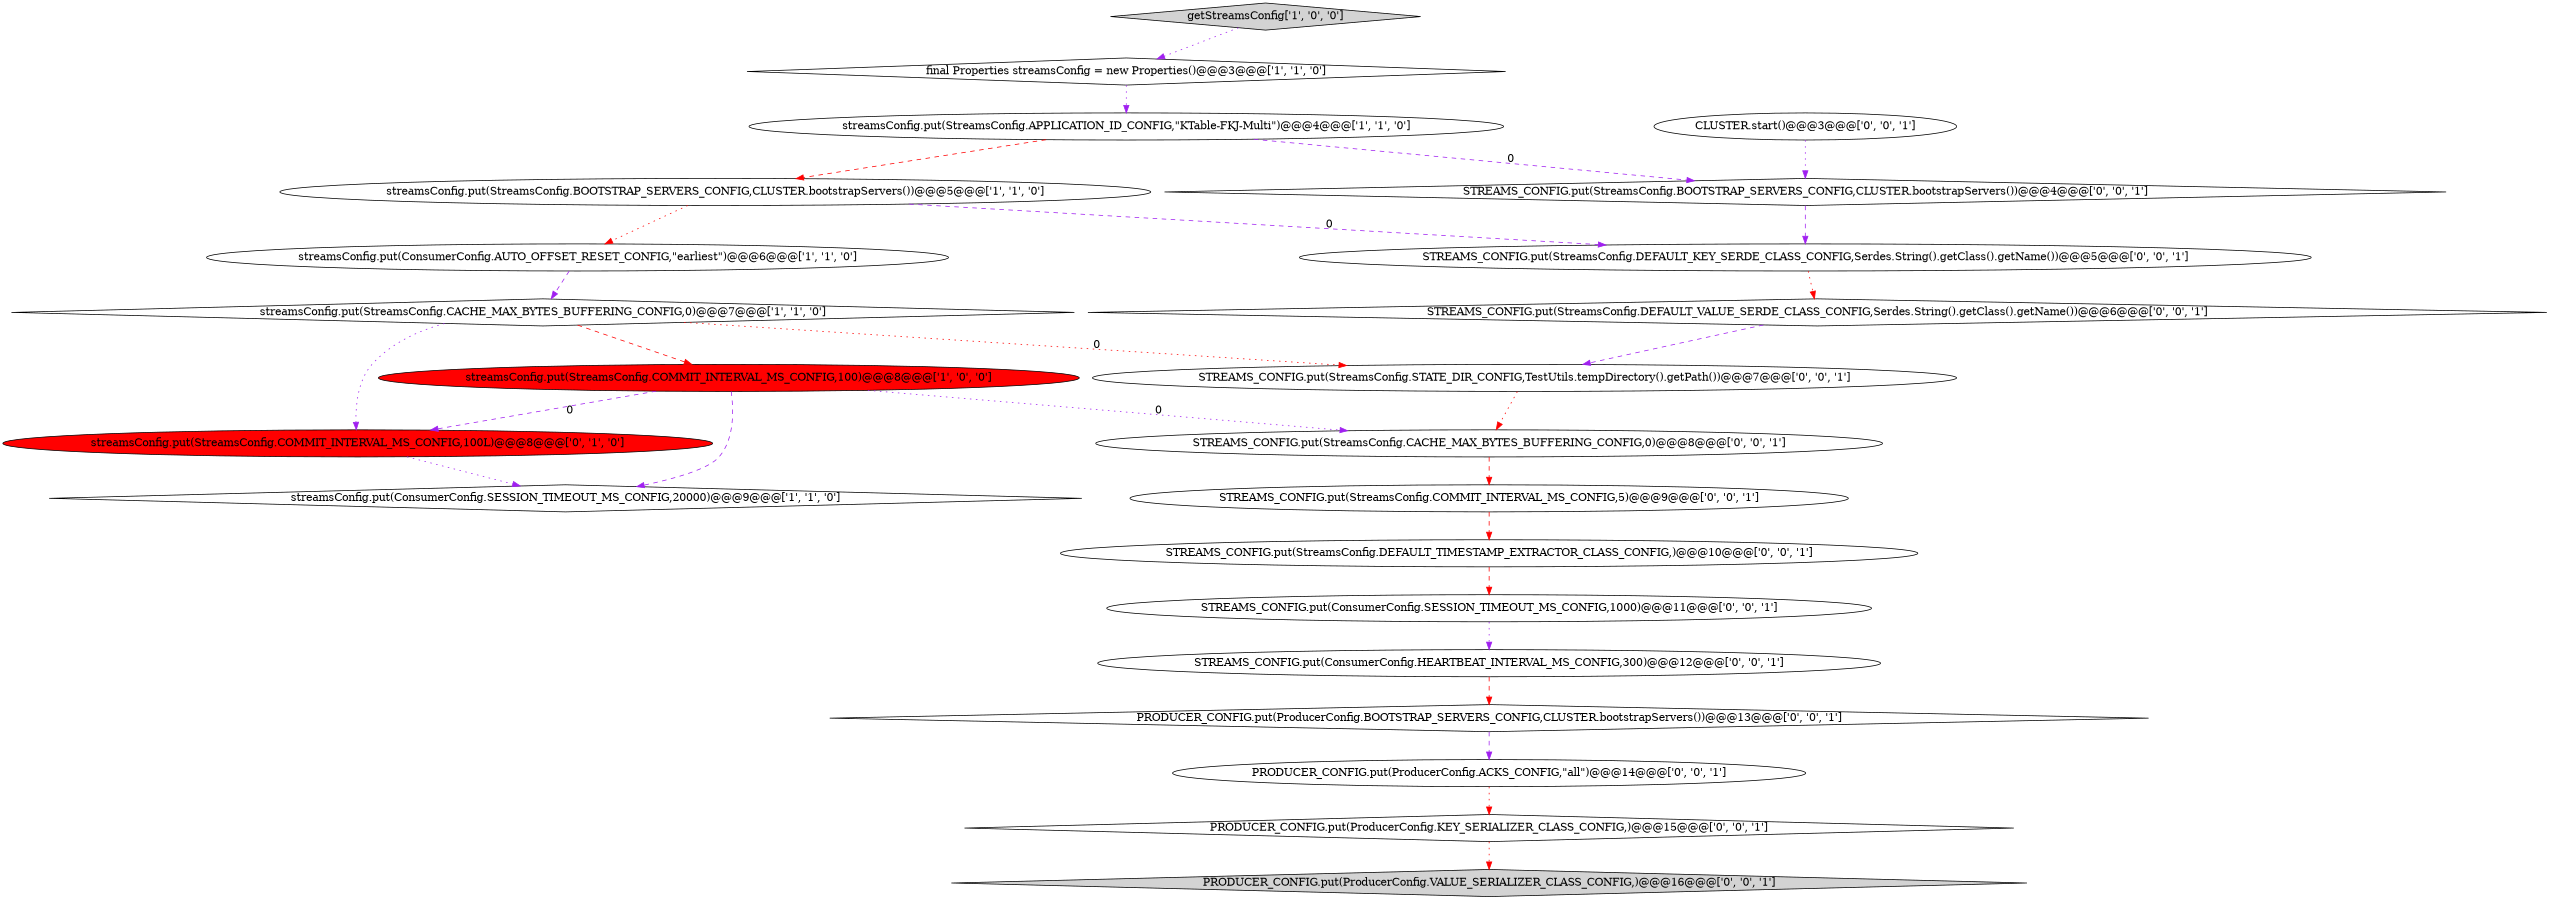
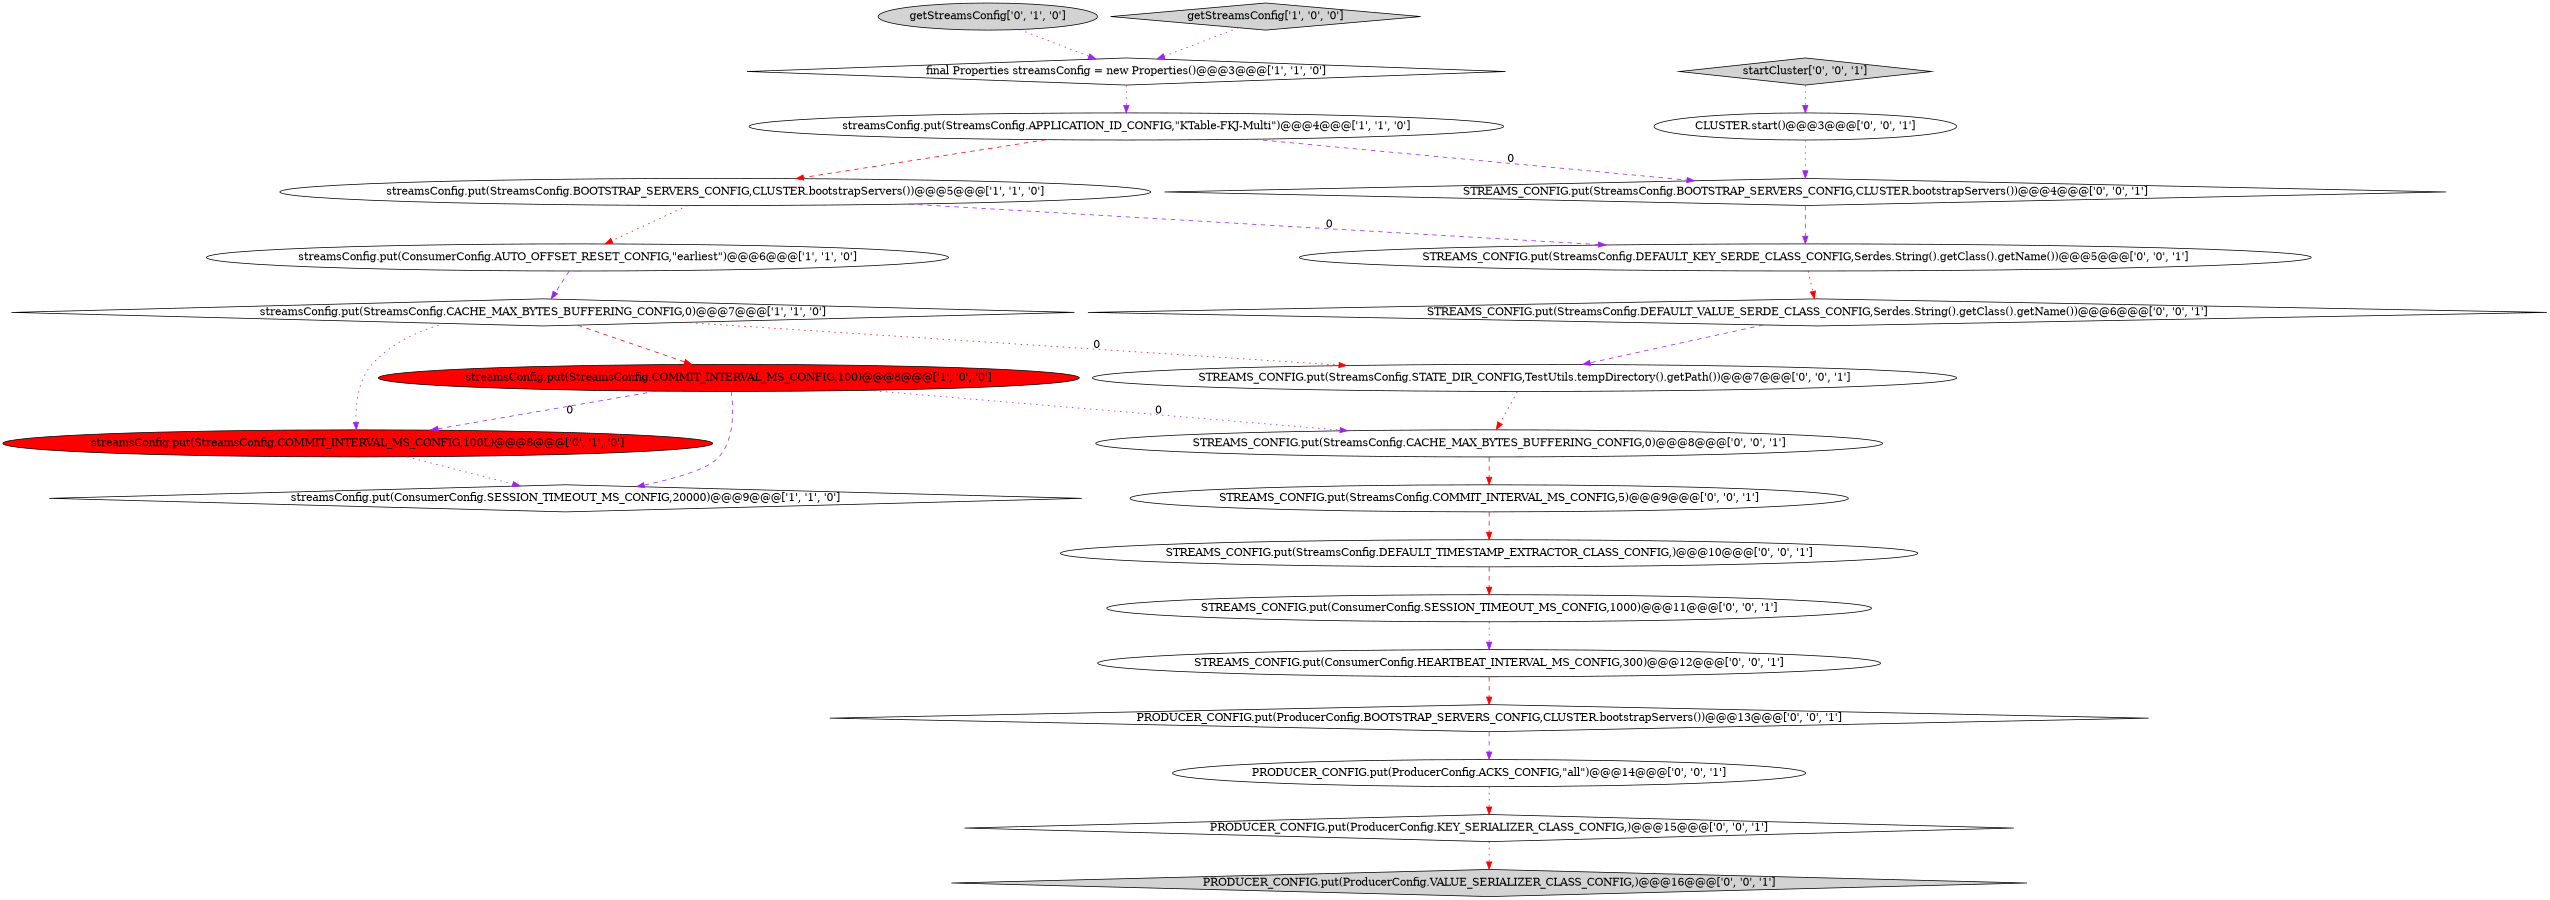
none -> (988, 17)
none -> (1805, 72)
